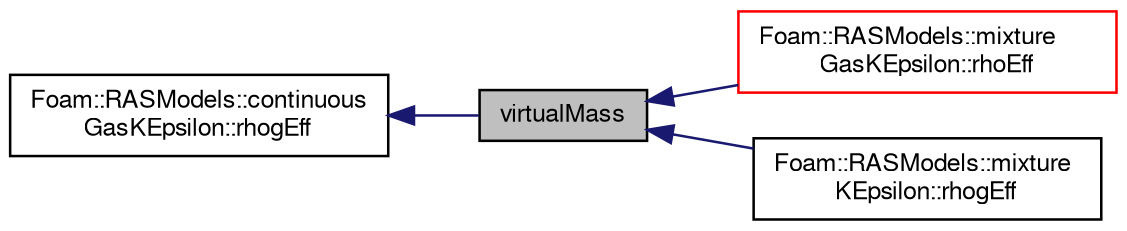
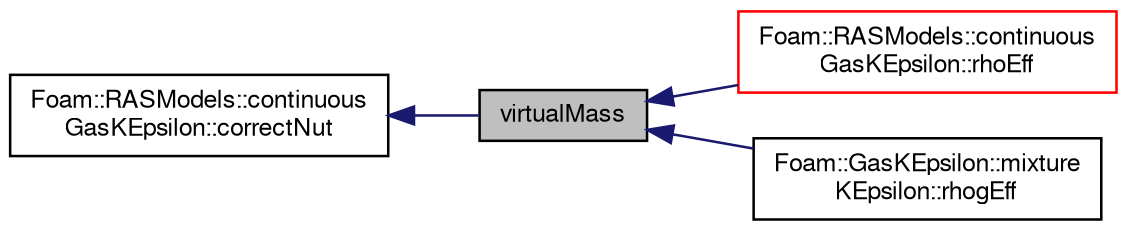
(927, 52) -> (927, 52)
(199, 115) -> (199, 115)
(927, 179) -> (927, 179)
